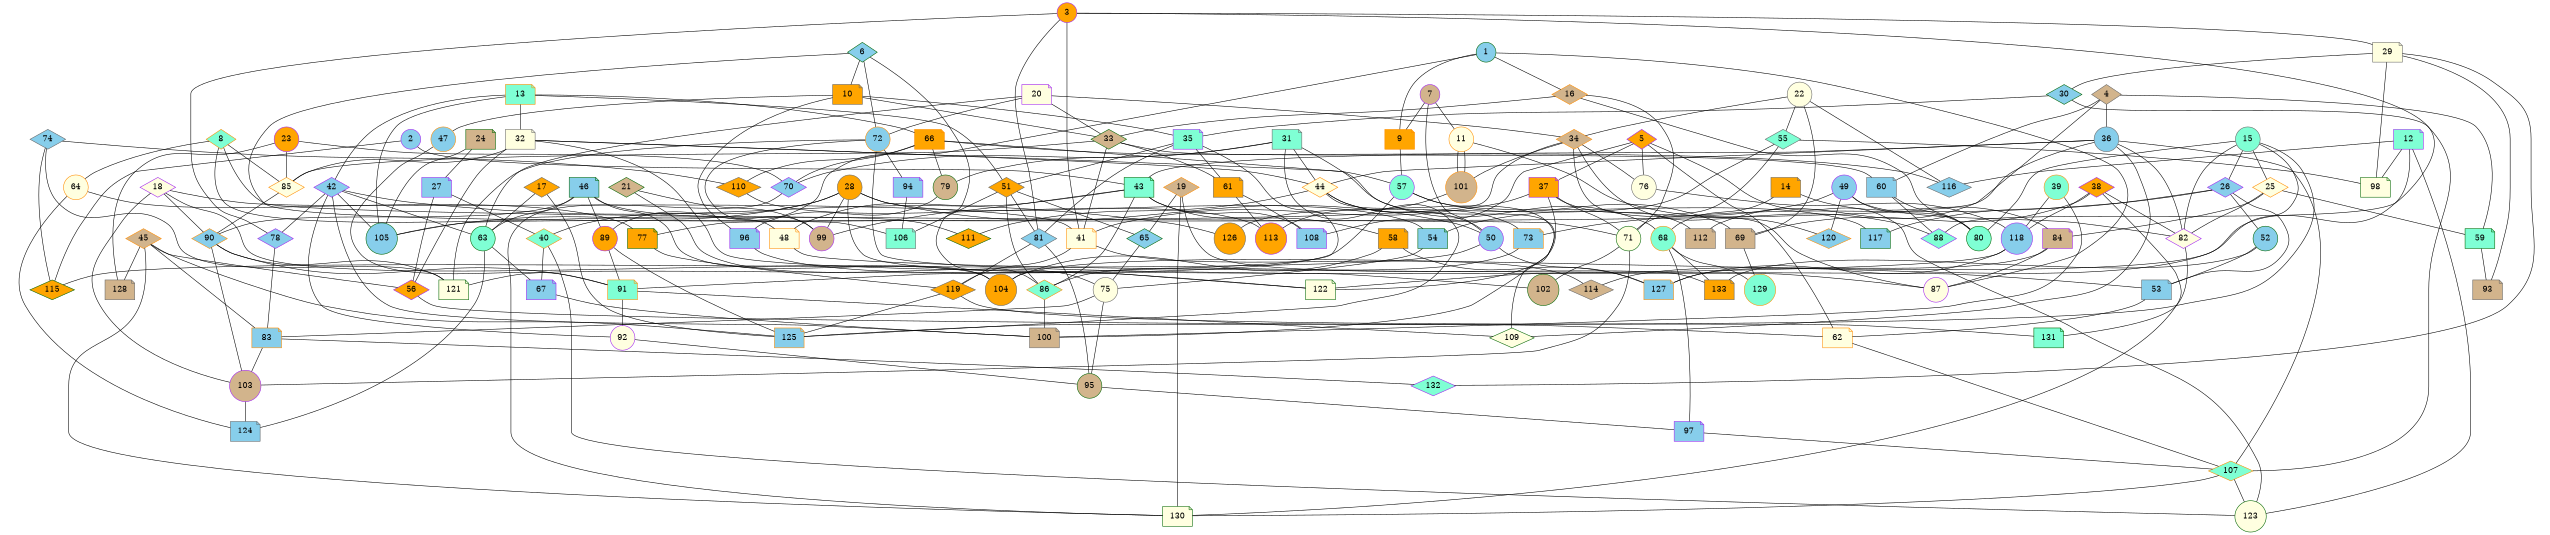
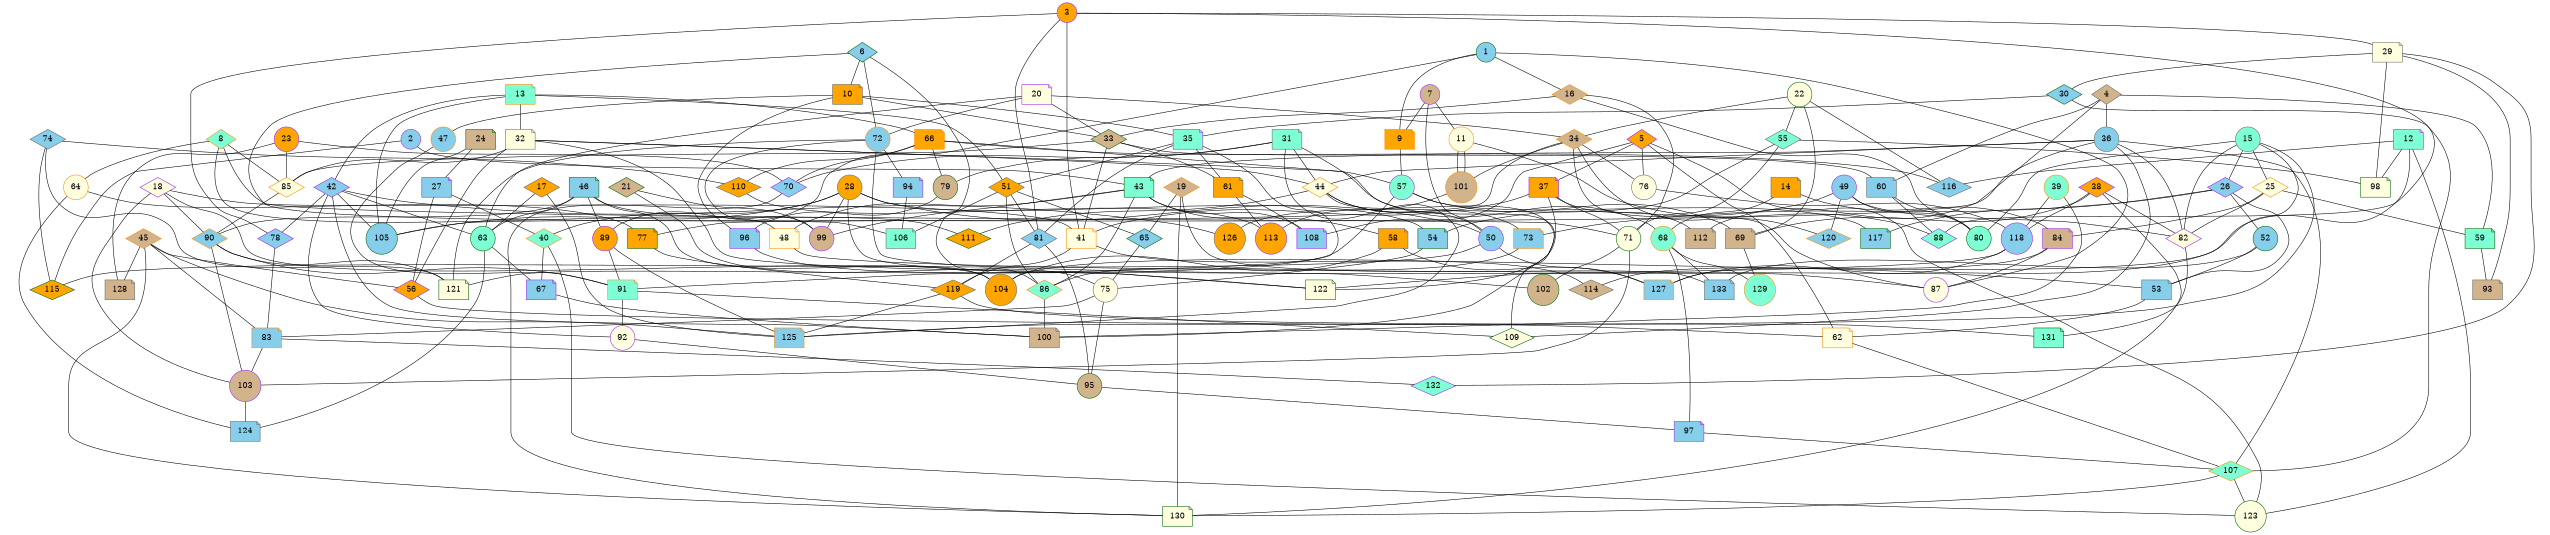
(1800, 94) -> (1800, 94)
(1719, 290) -> (1719, 290)
